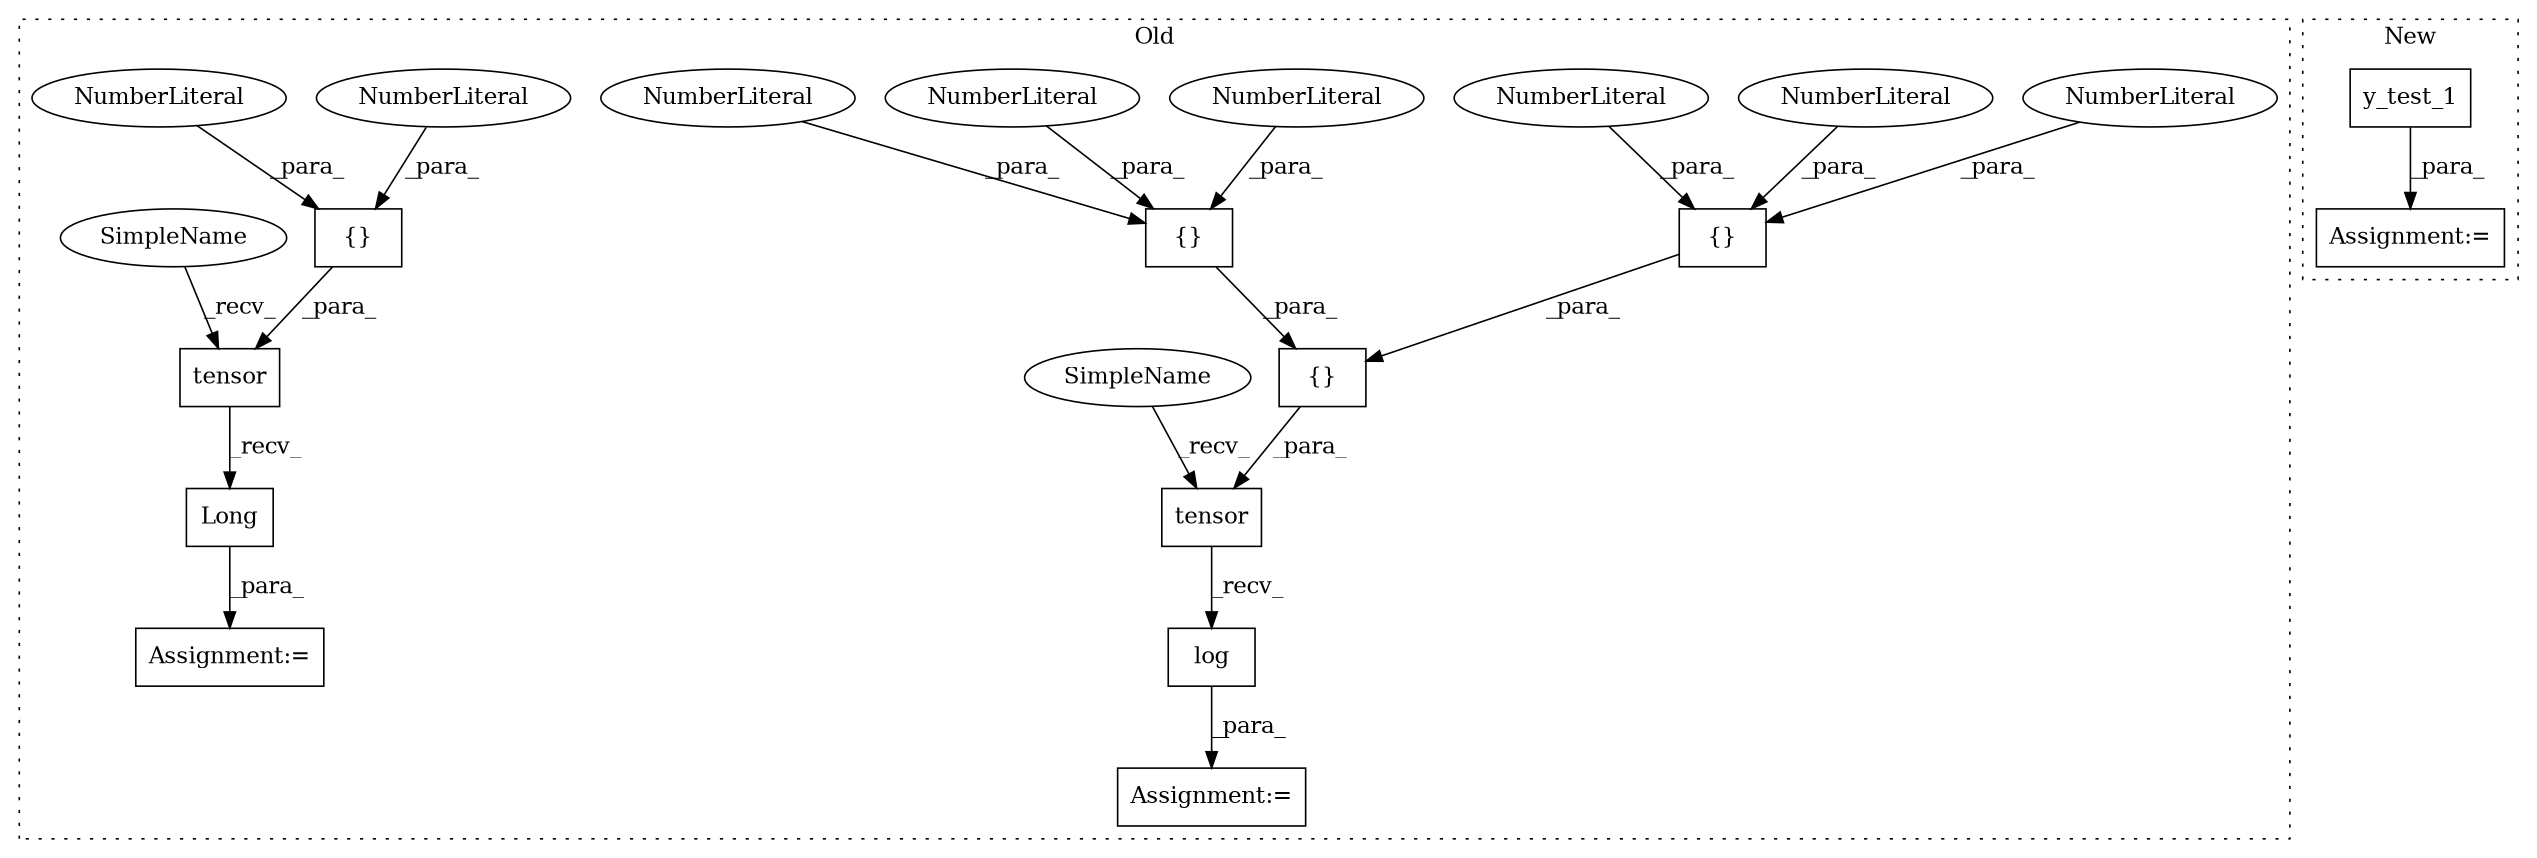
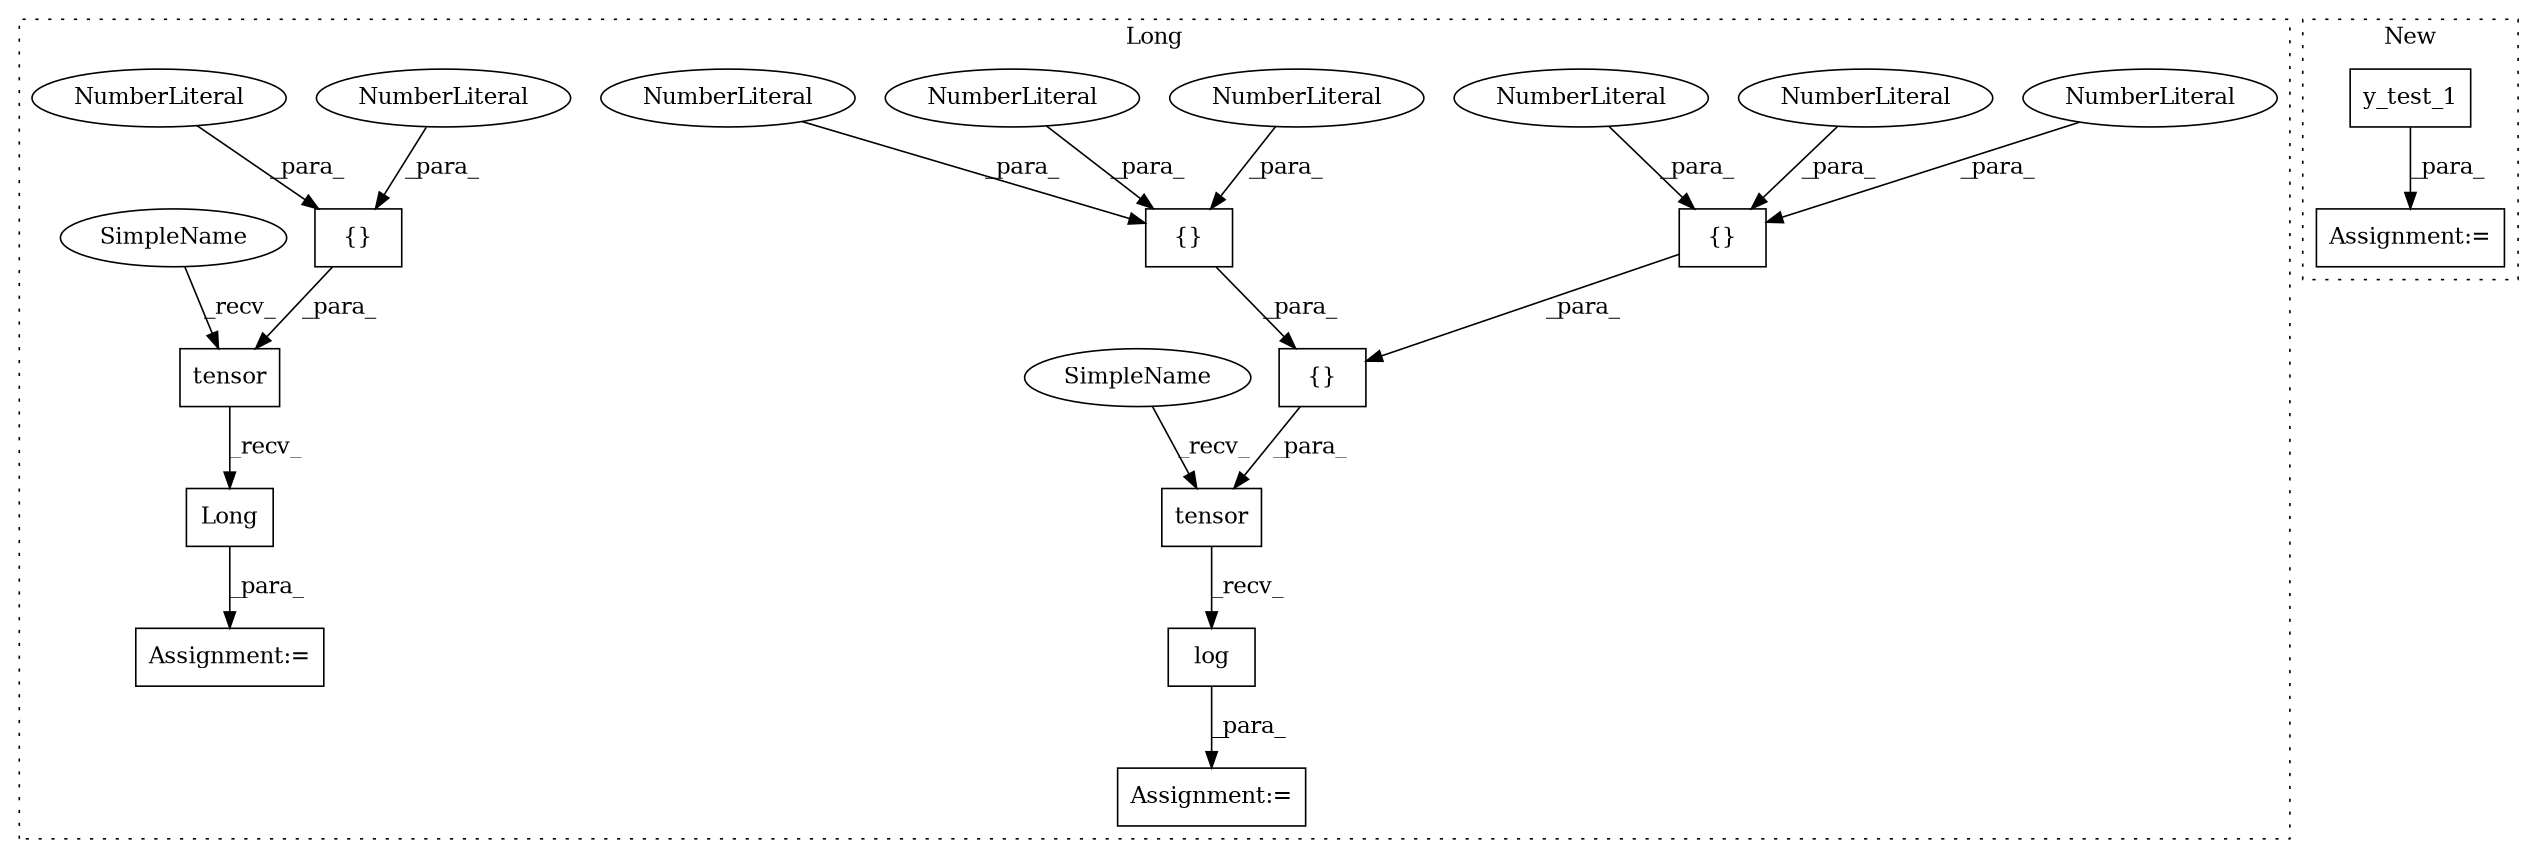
(1155, 38) -> (1155, 38)
